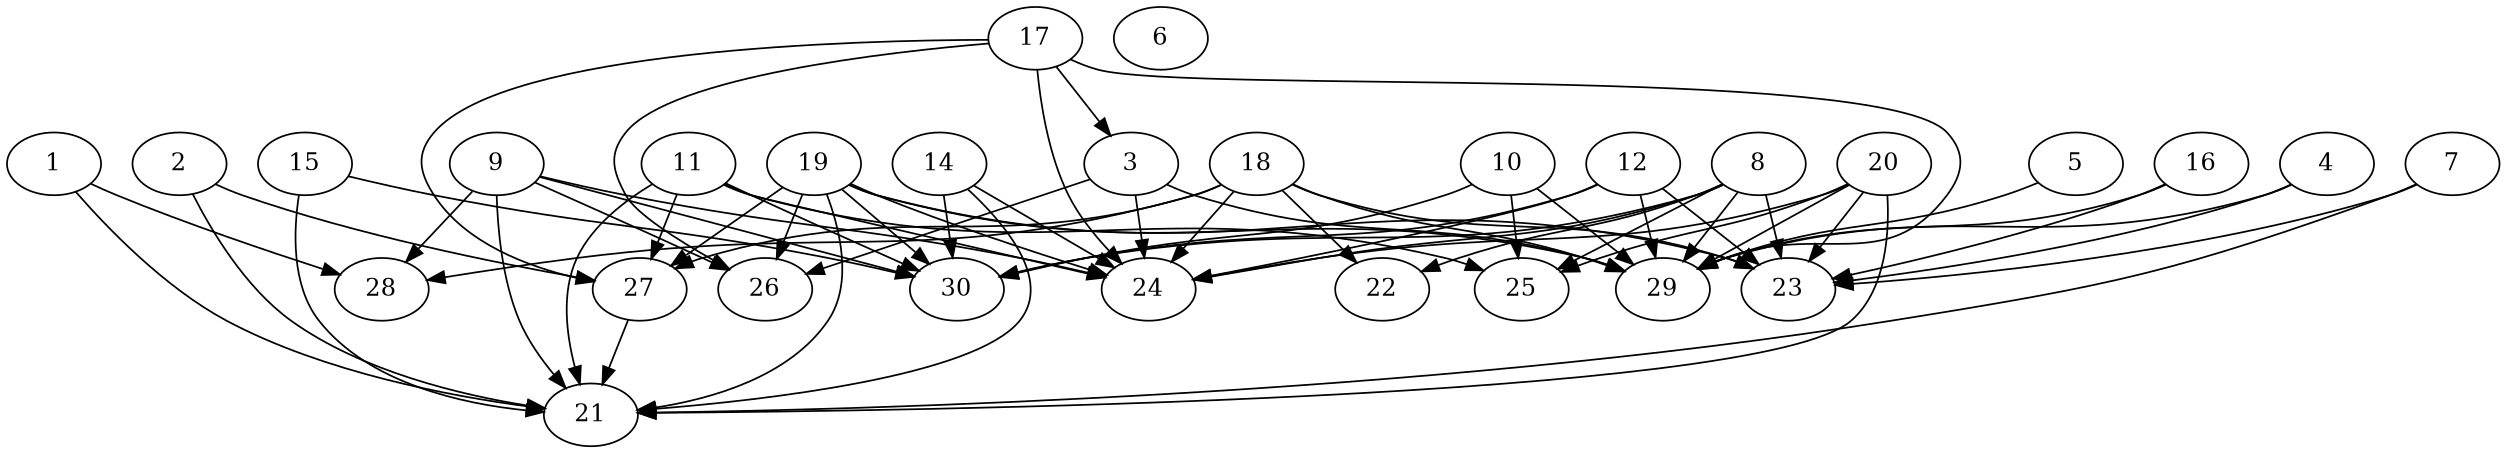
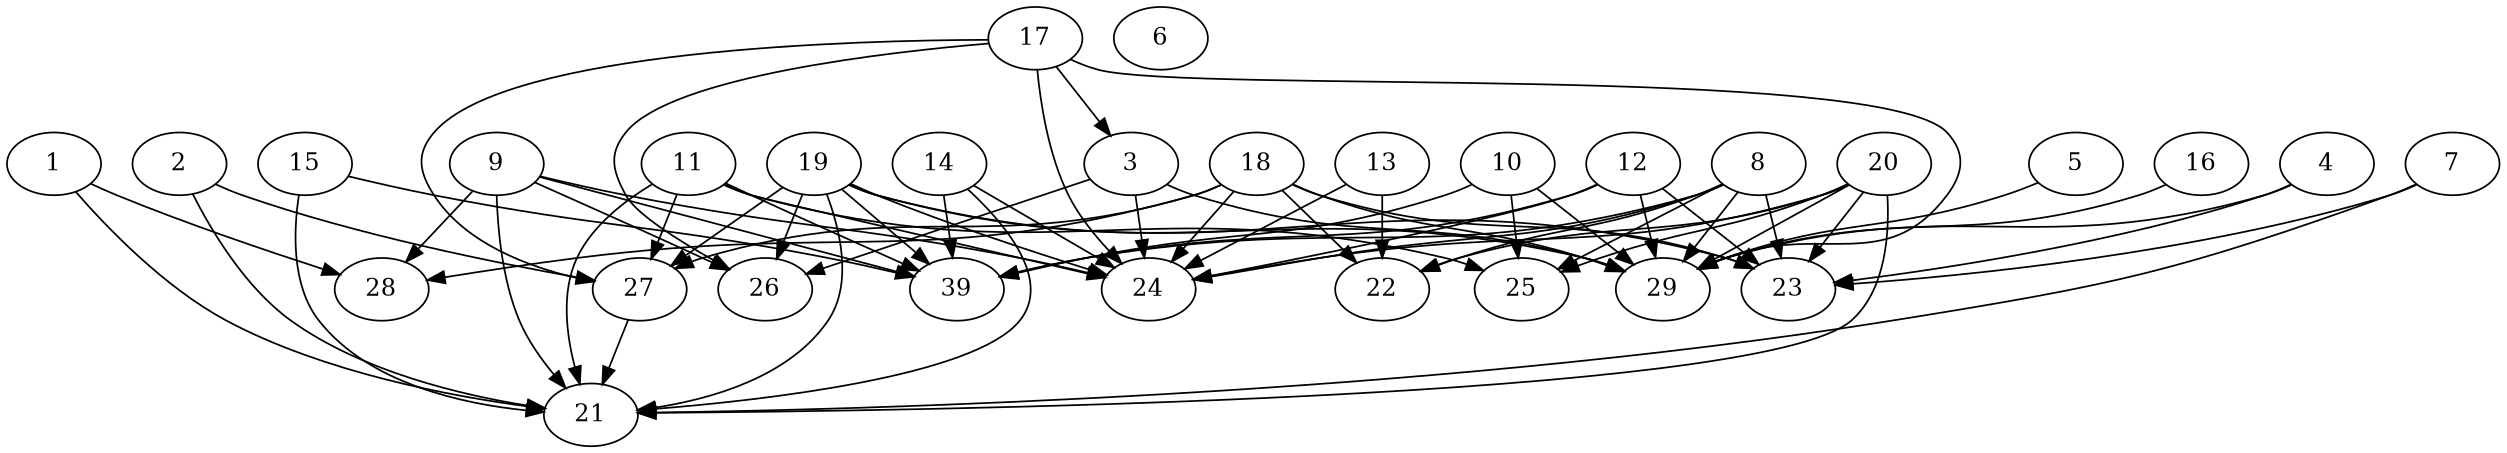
none -> (1382, 164)
none -> (1644, 228)
(2002, 238) -> none
(957, 289) -> (957, 289)
